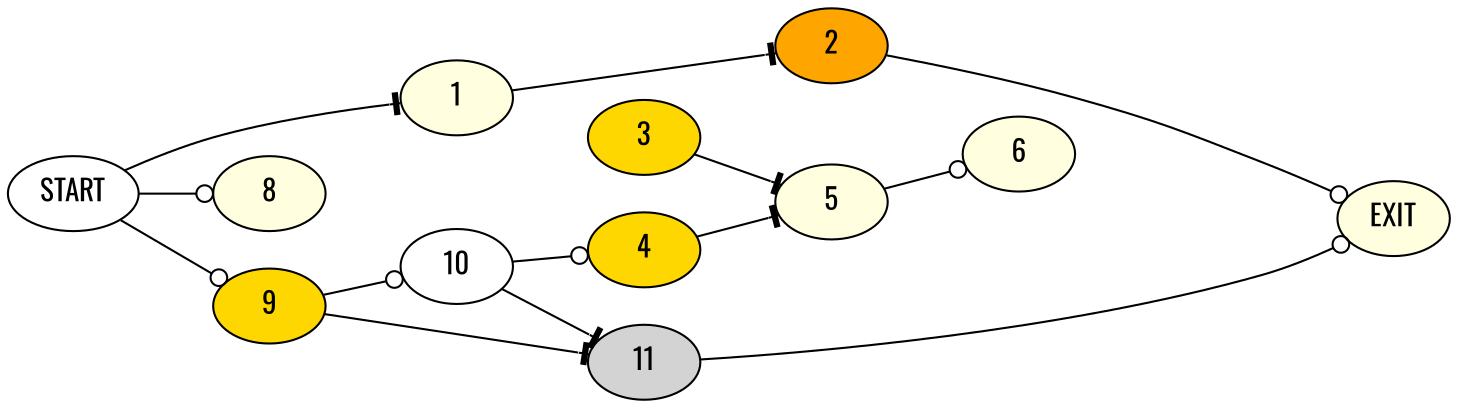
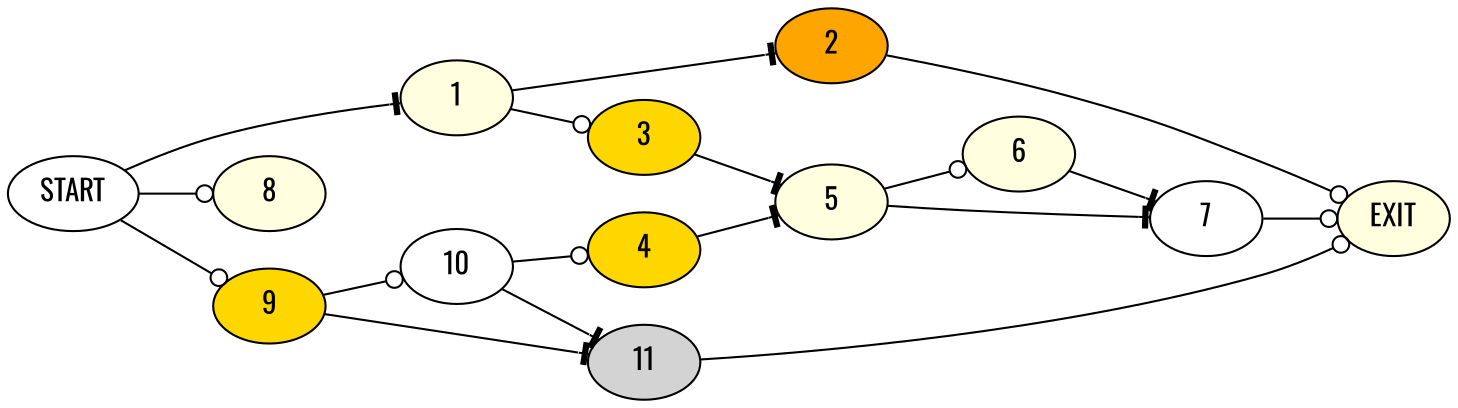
none -> (542, 116)
none -> (1206, 219)
